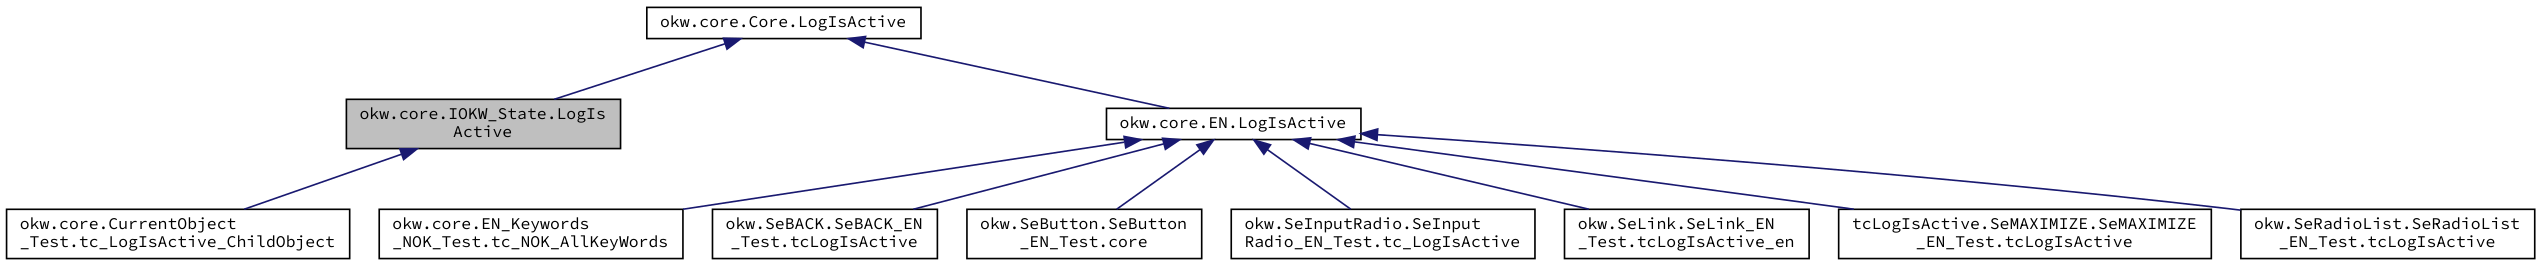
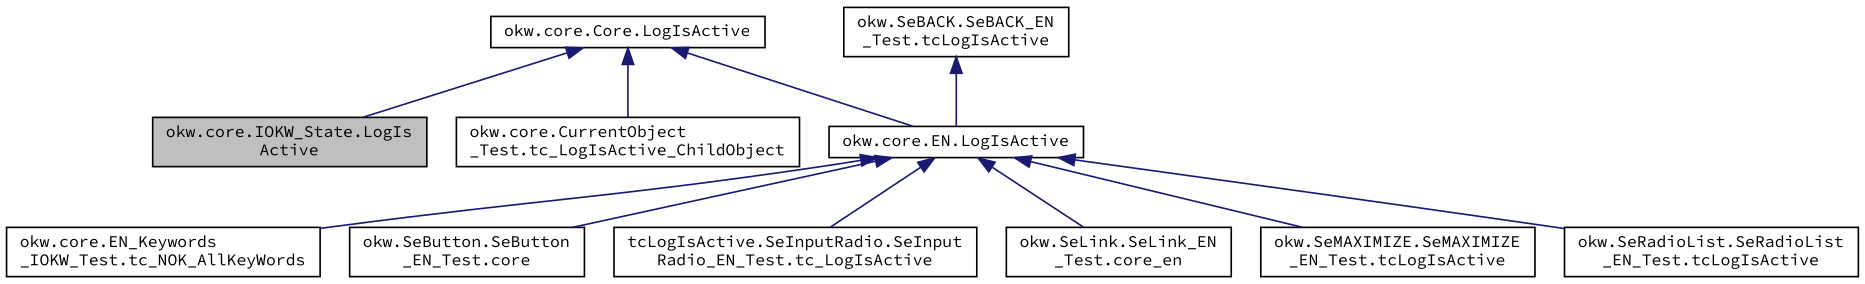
(1039, 177) -> (956, 100)
(323, 182) -> (628, 91)
(531, 234) -> (163, 252)
(1383, 234) -> (795, 252)
(1687, 234) -> (1119, 252)
(2025, 234) -> (1398, 252)
